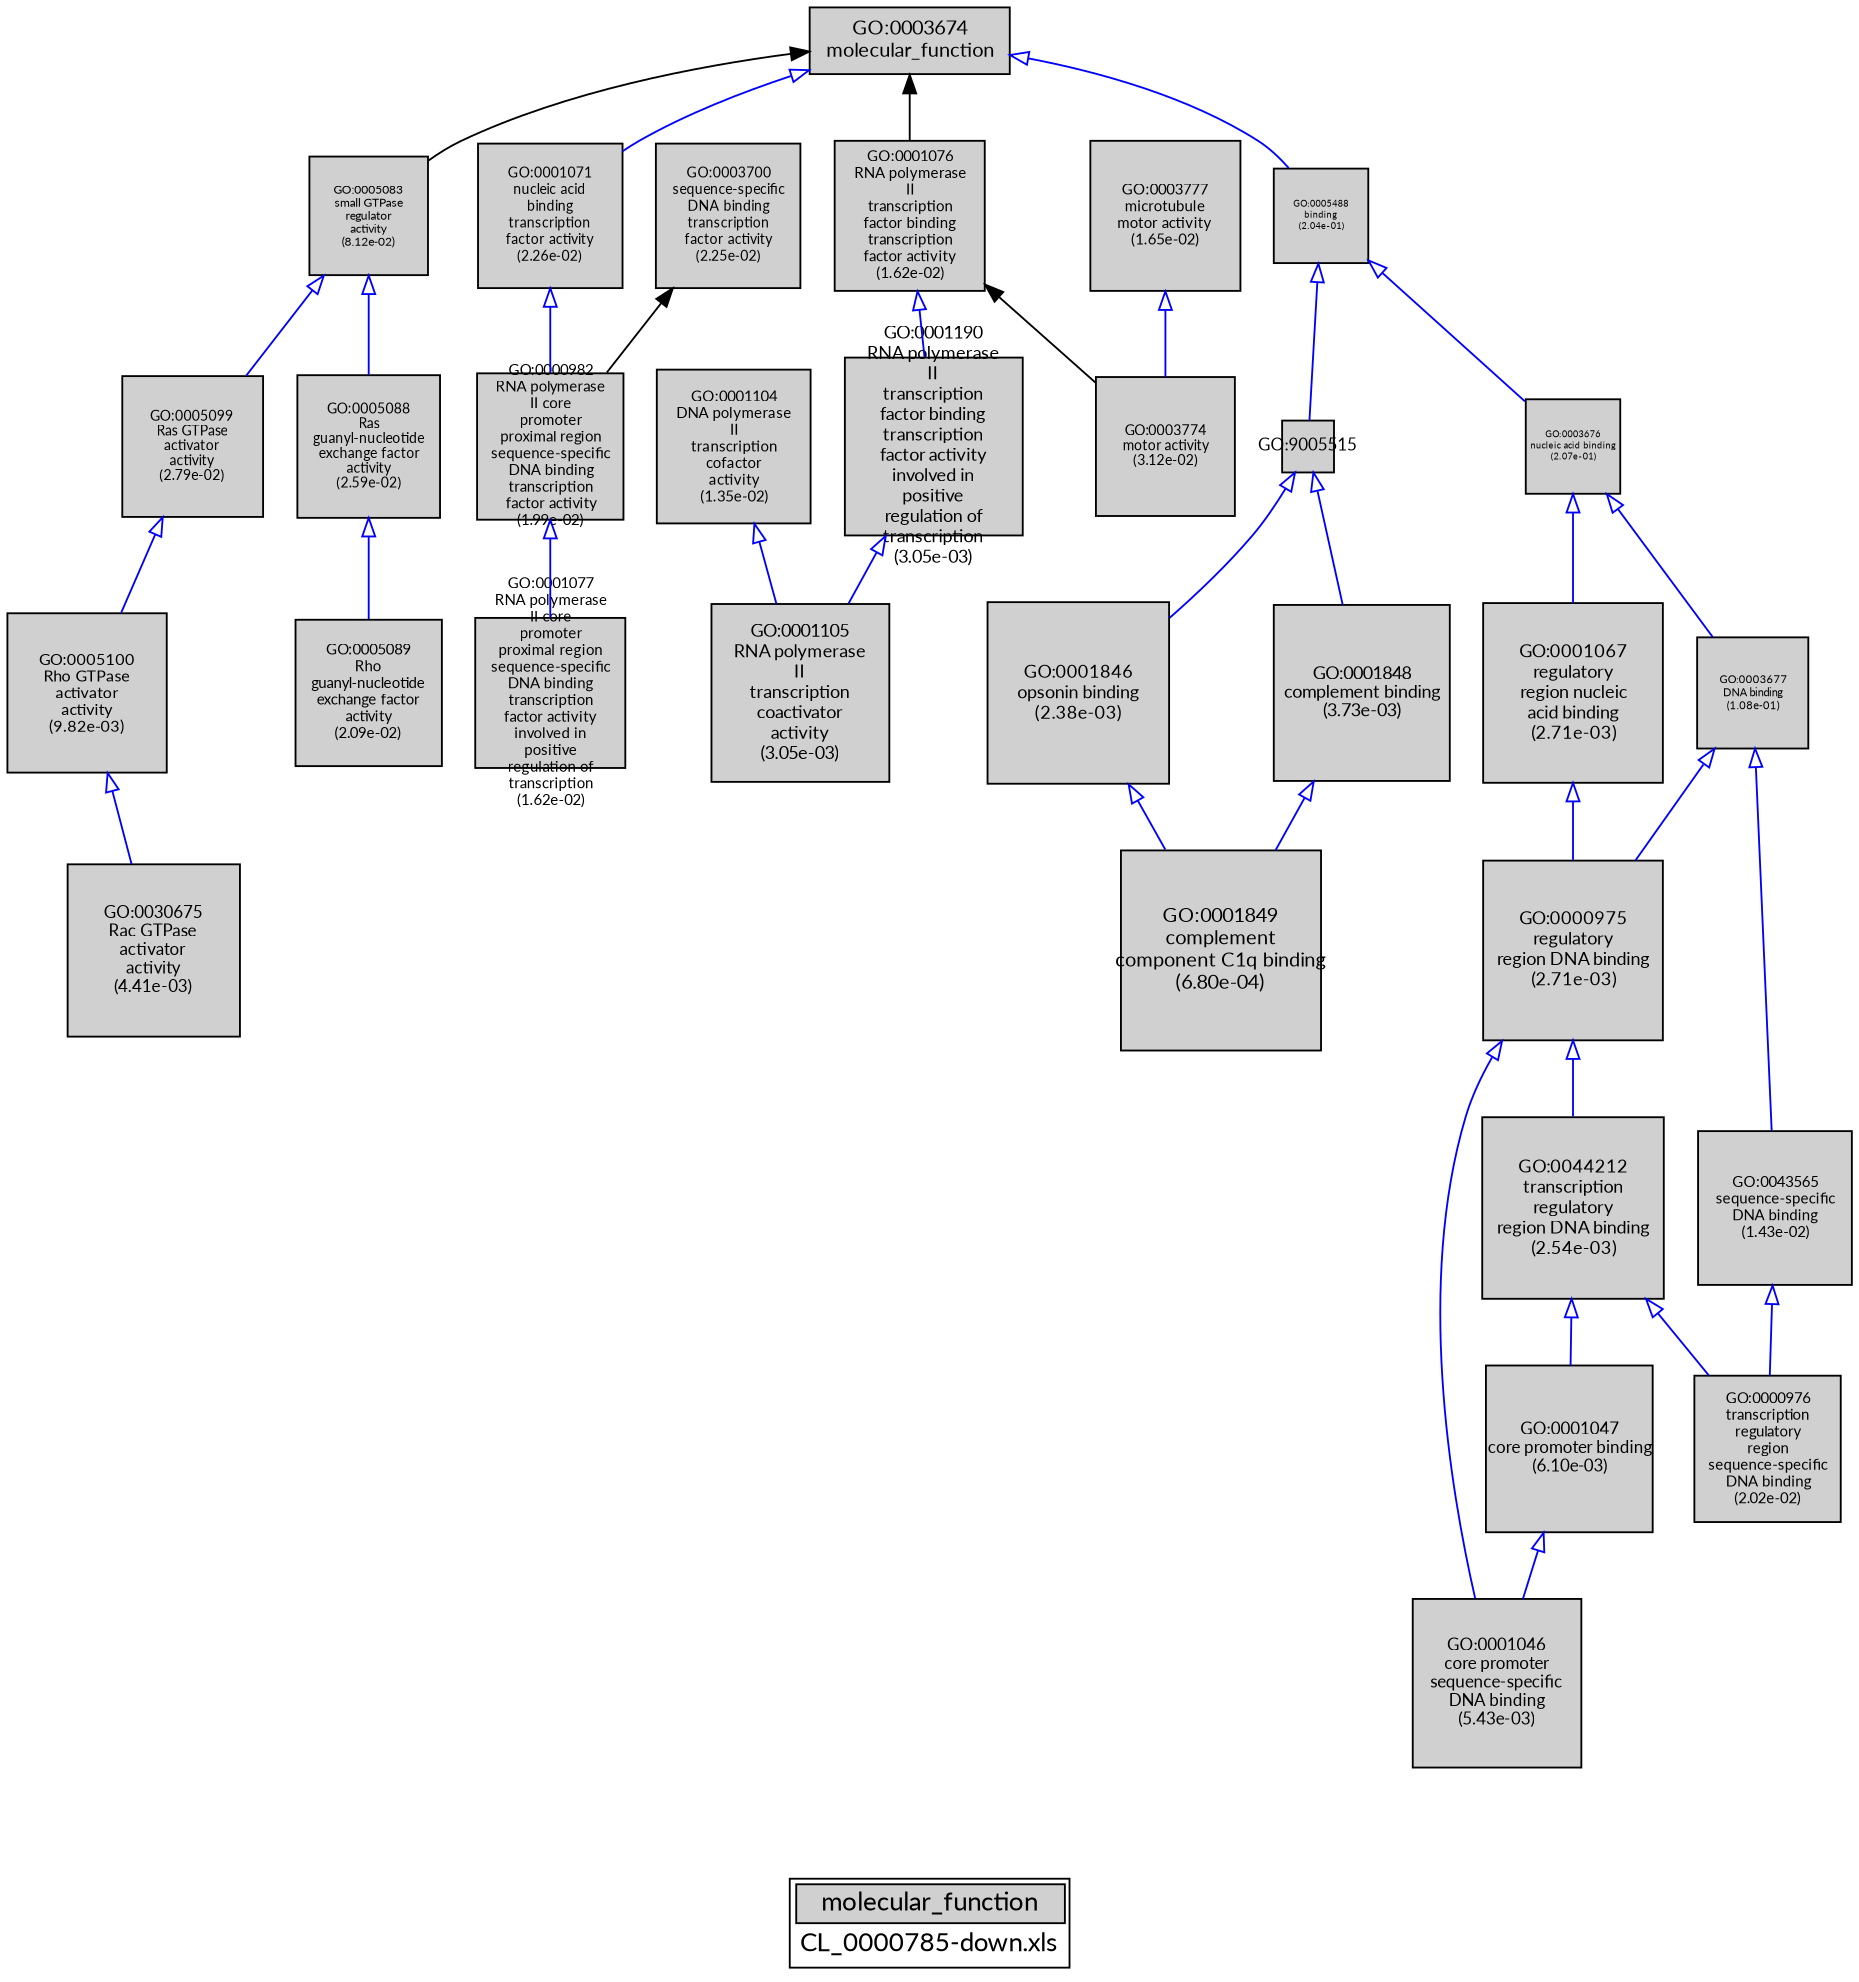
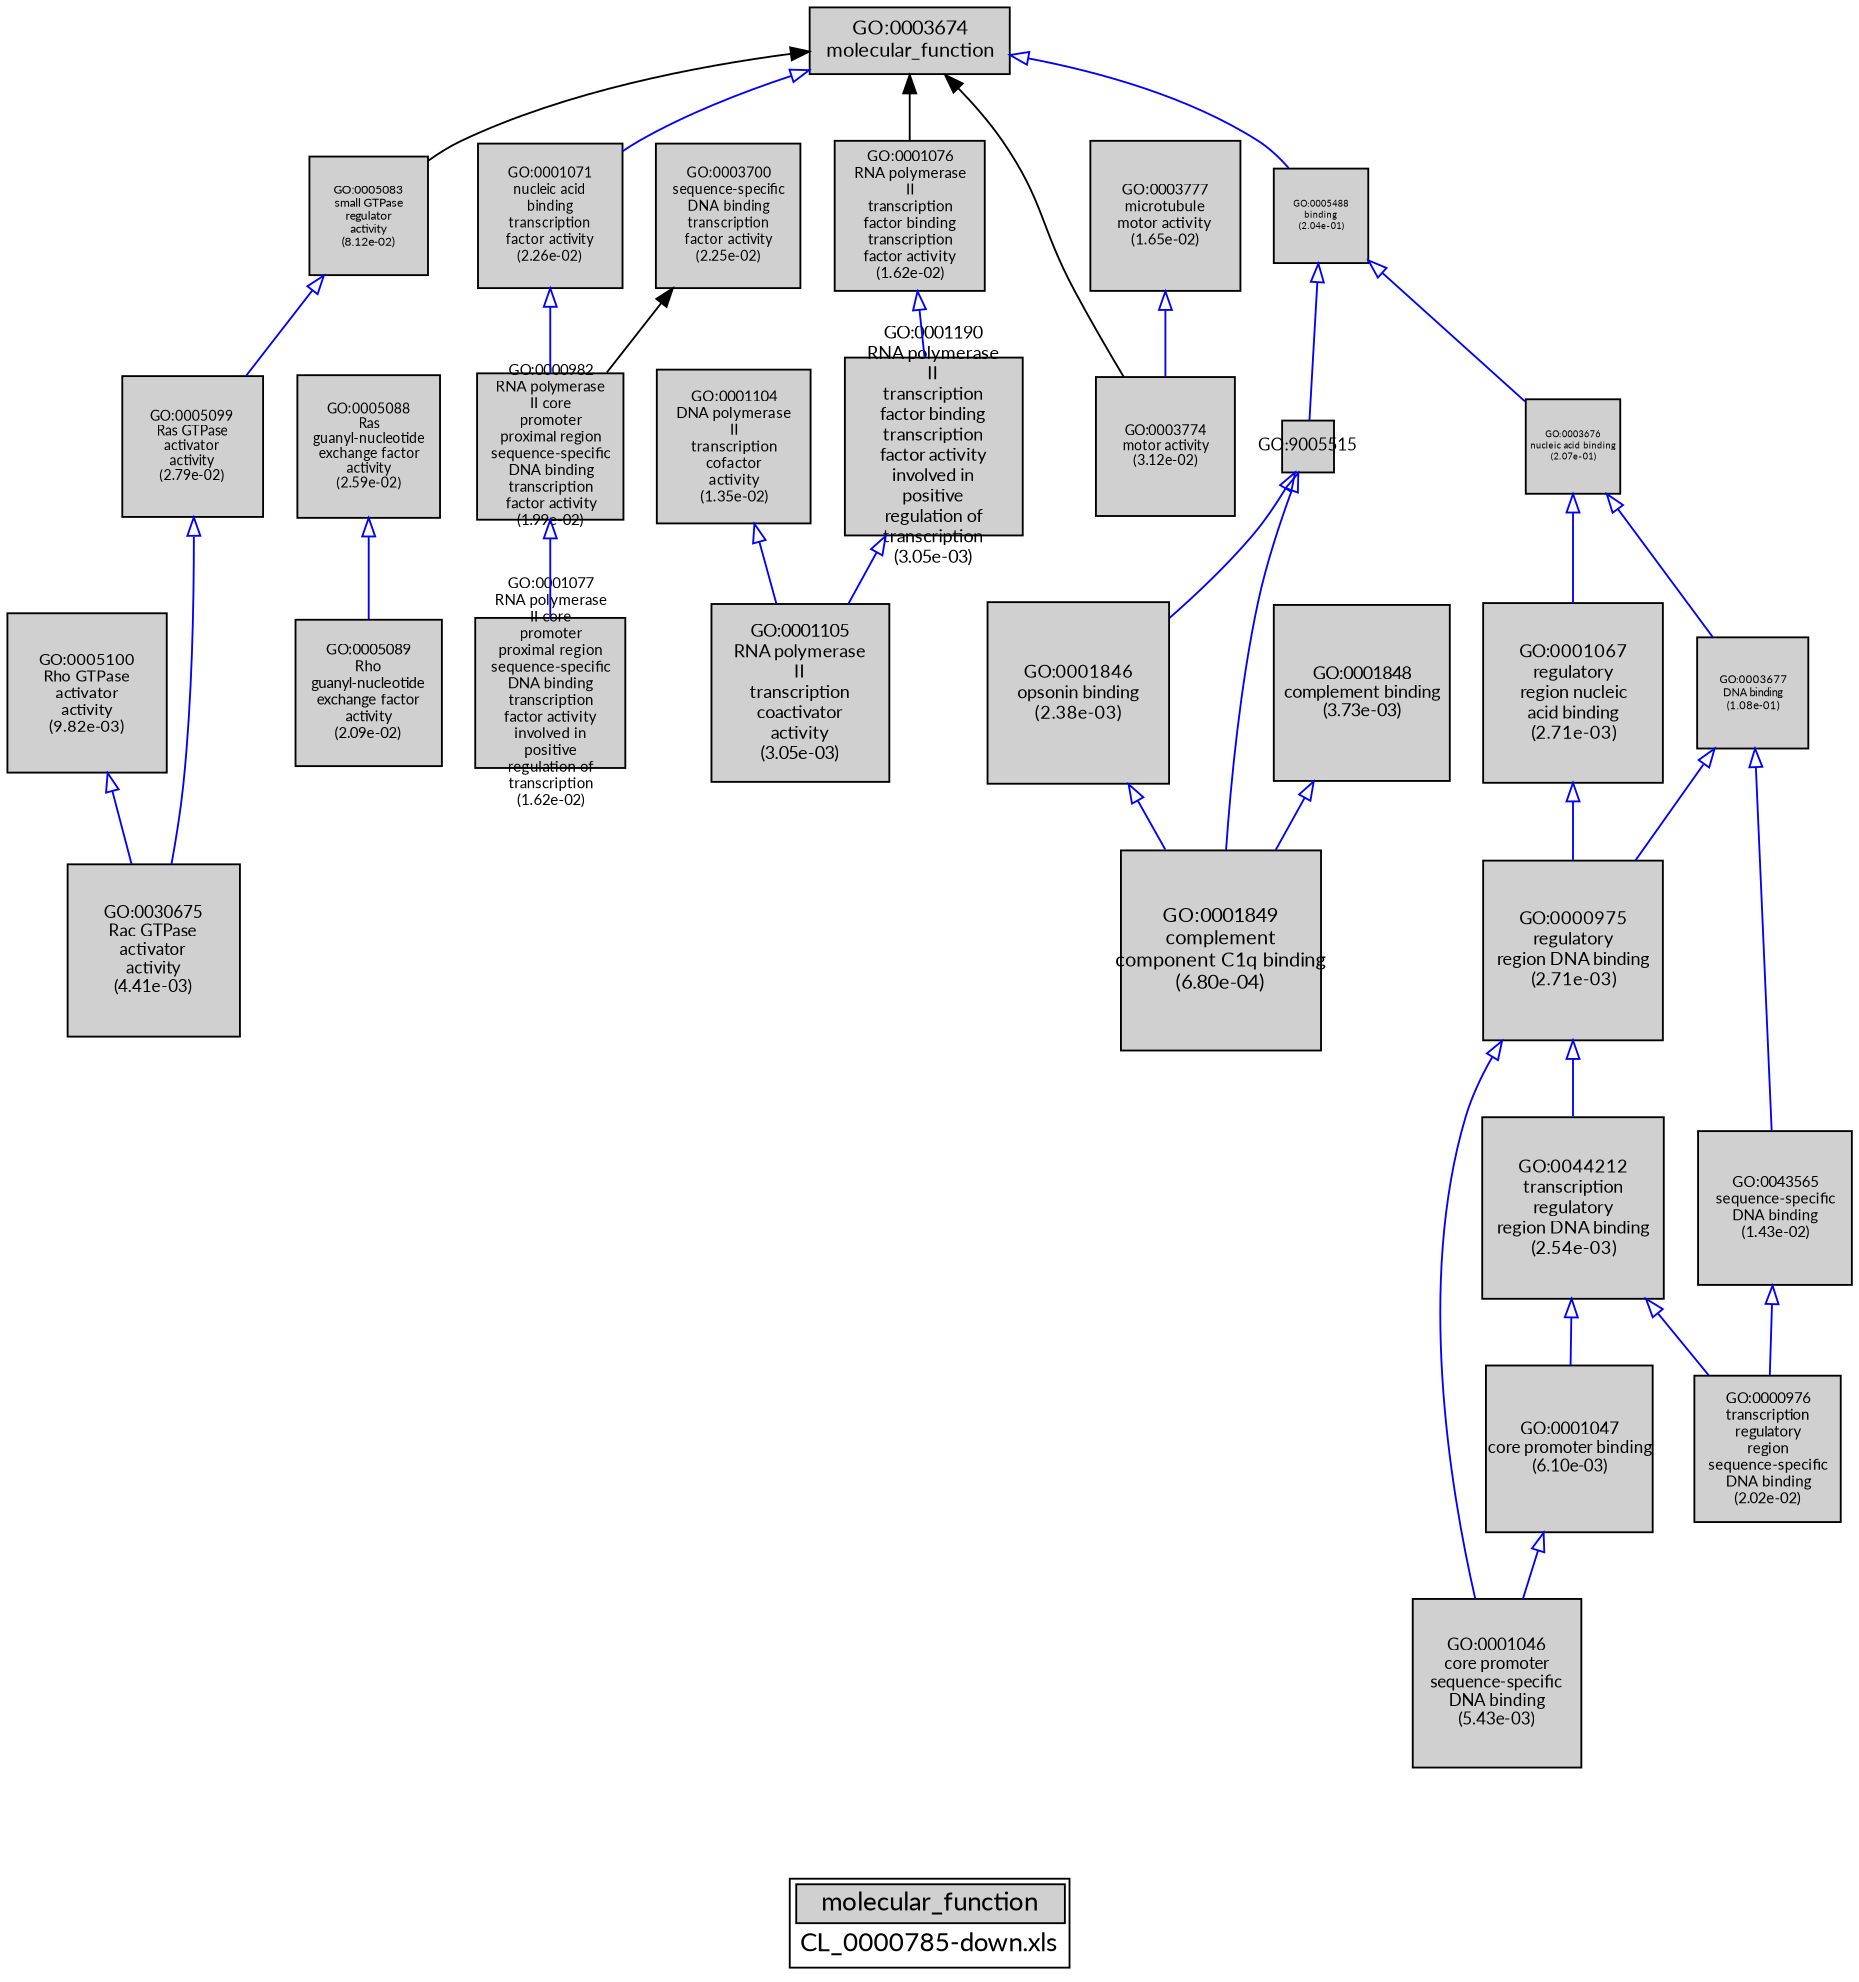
(369, 335) -> none
(1048, 340) -> (1047, 228)
(1330, 548) -> (1246, 668)
(138, 574) -> (190, 701)
